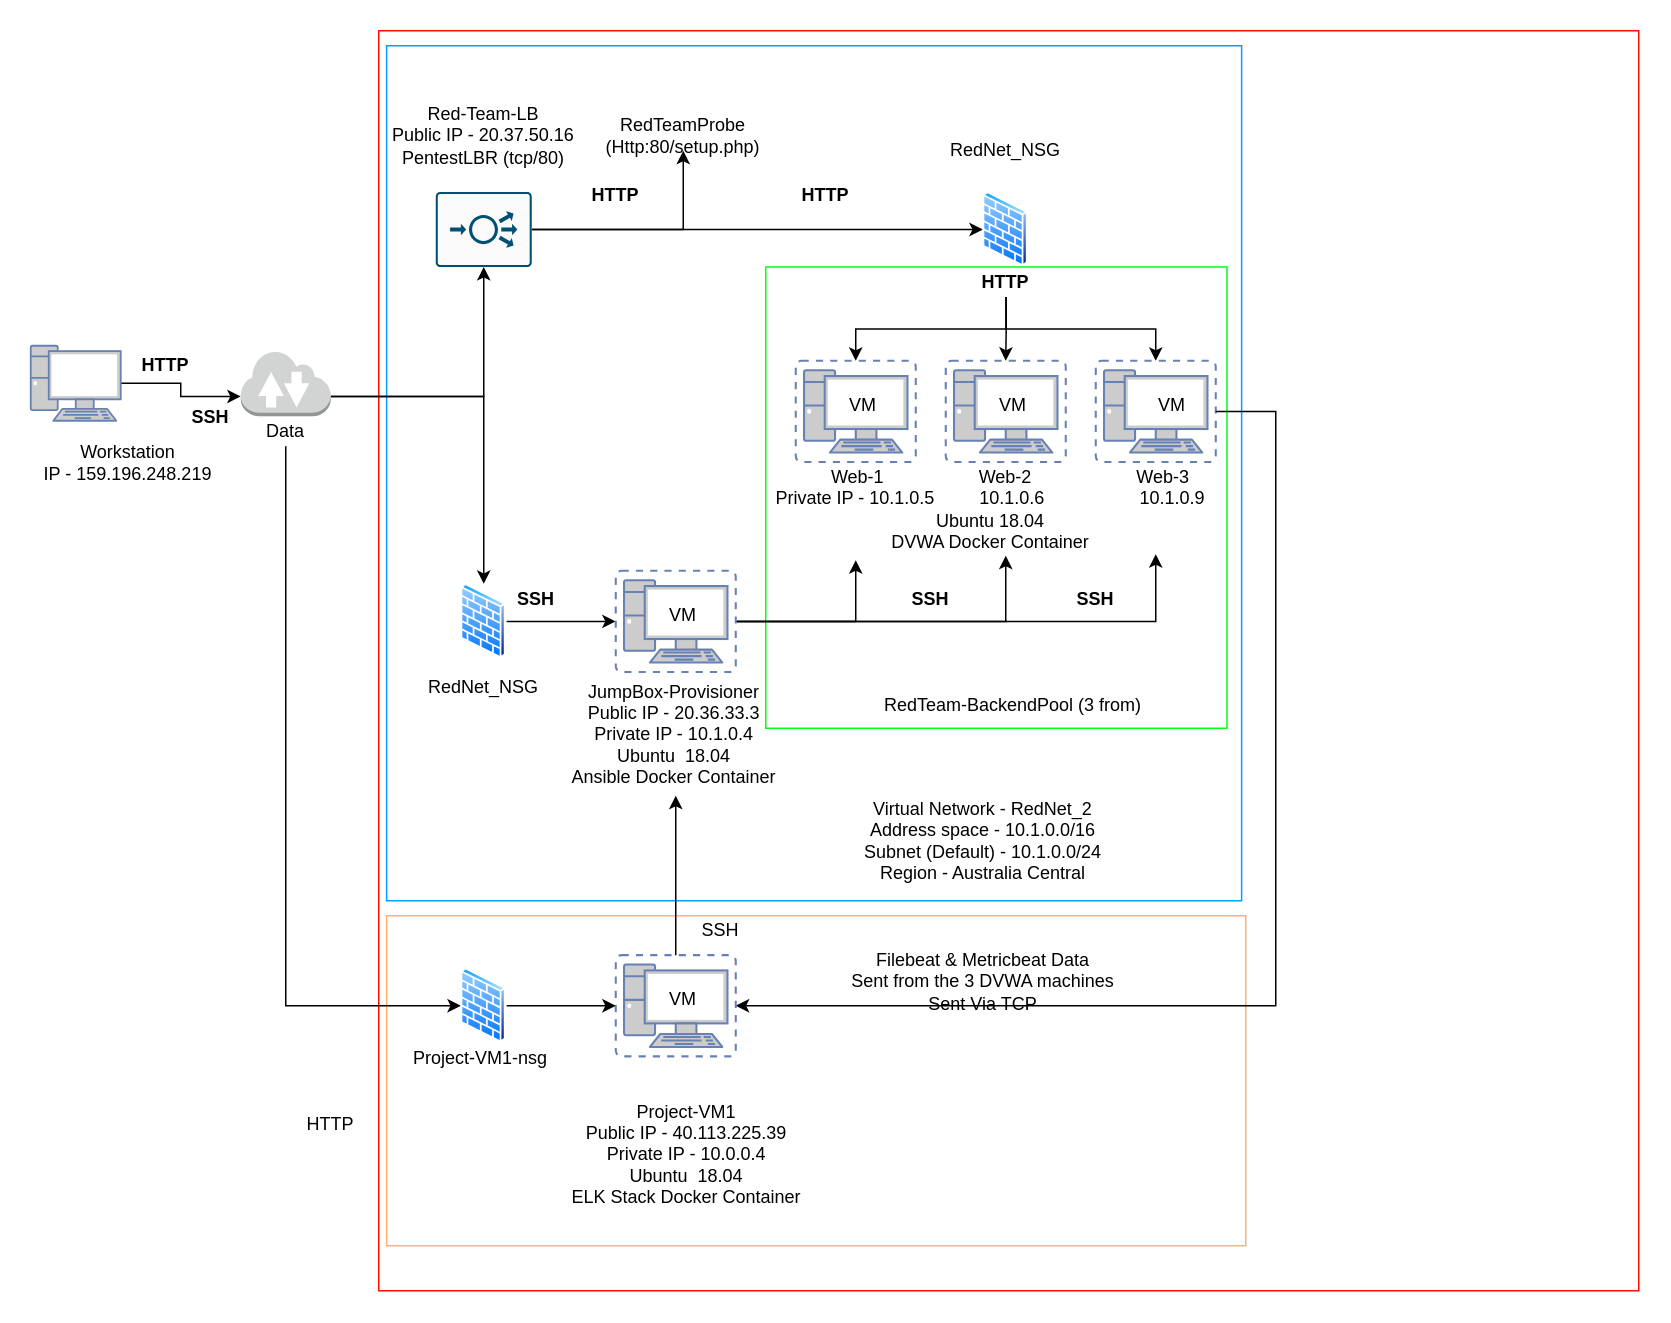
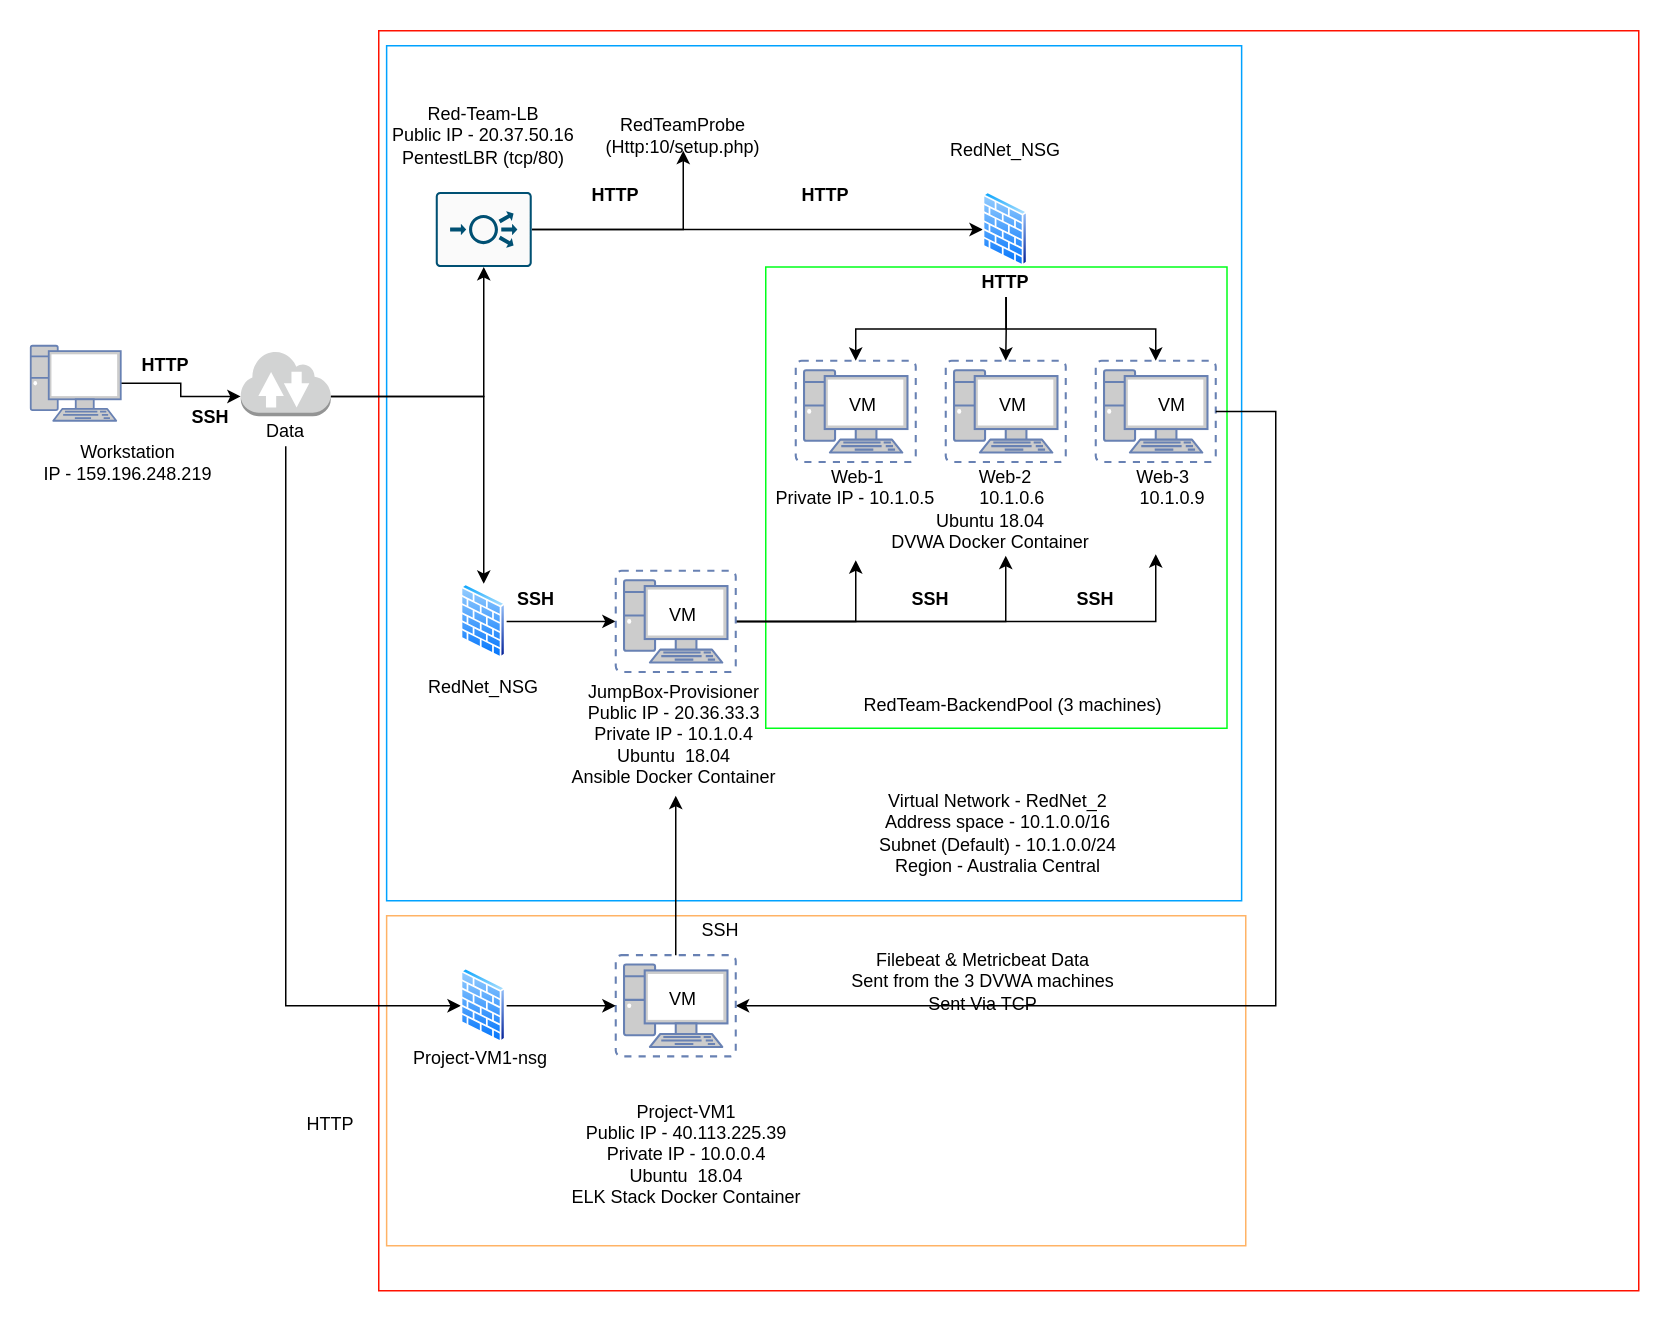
(683, 136) -> (683, 136)
(1013, 706) -> (1013, 706)
(983, 841) -> (998, 833)
